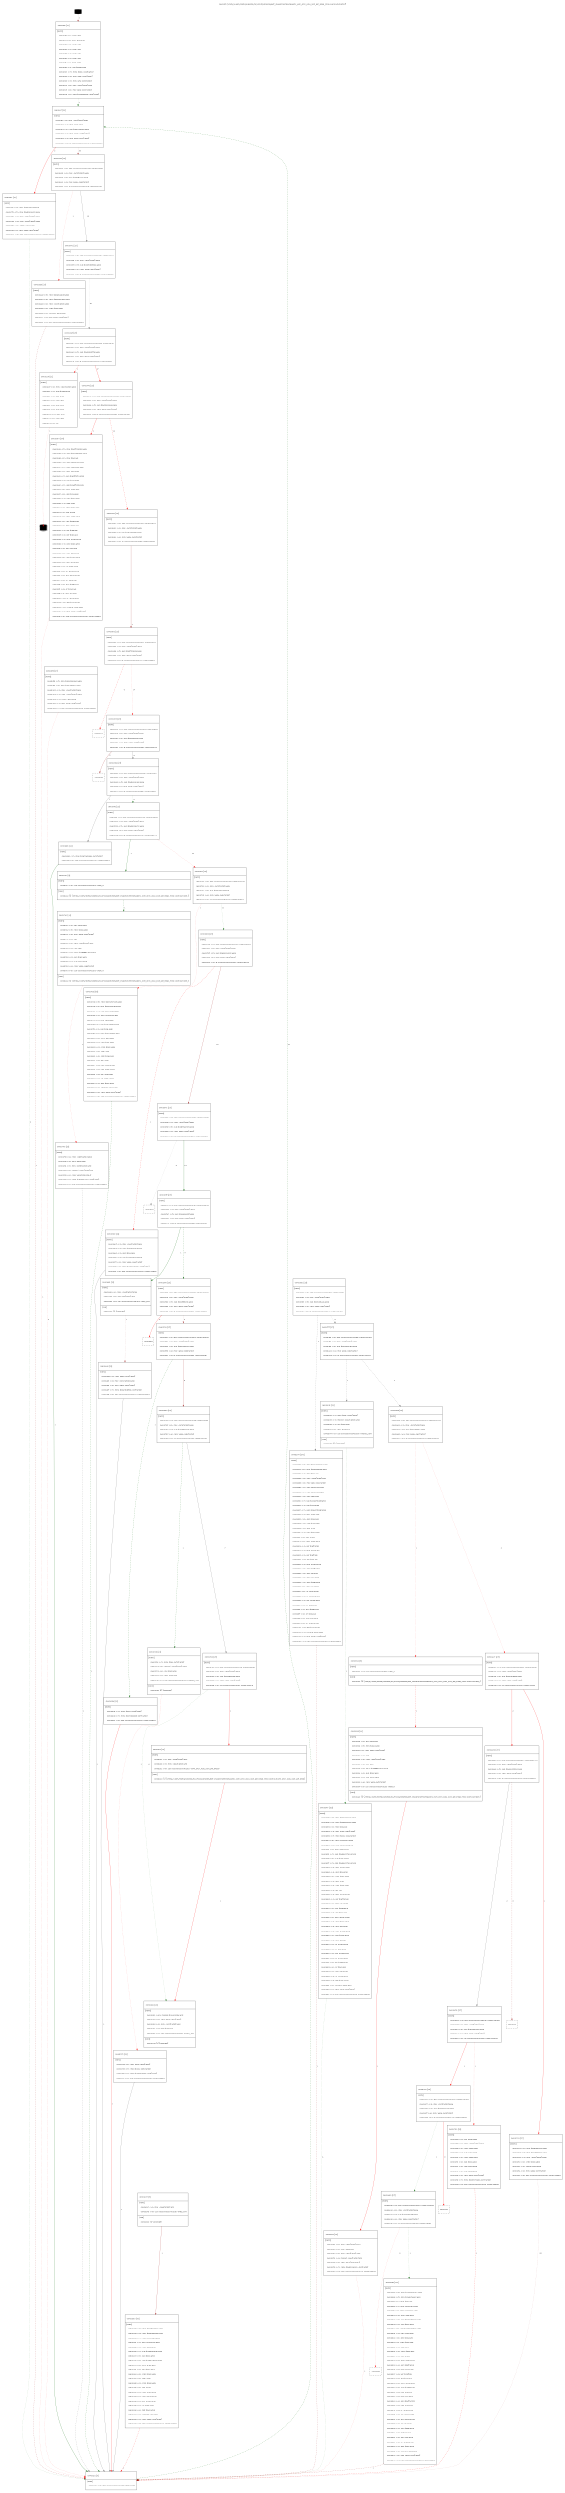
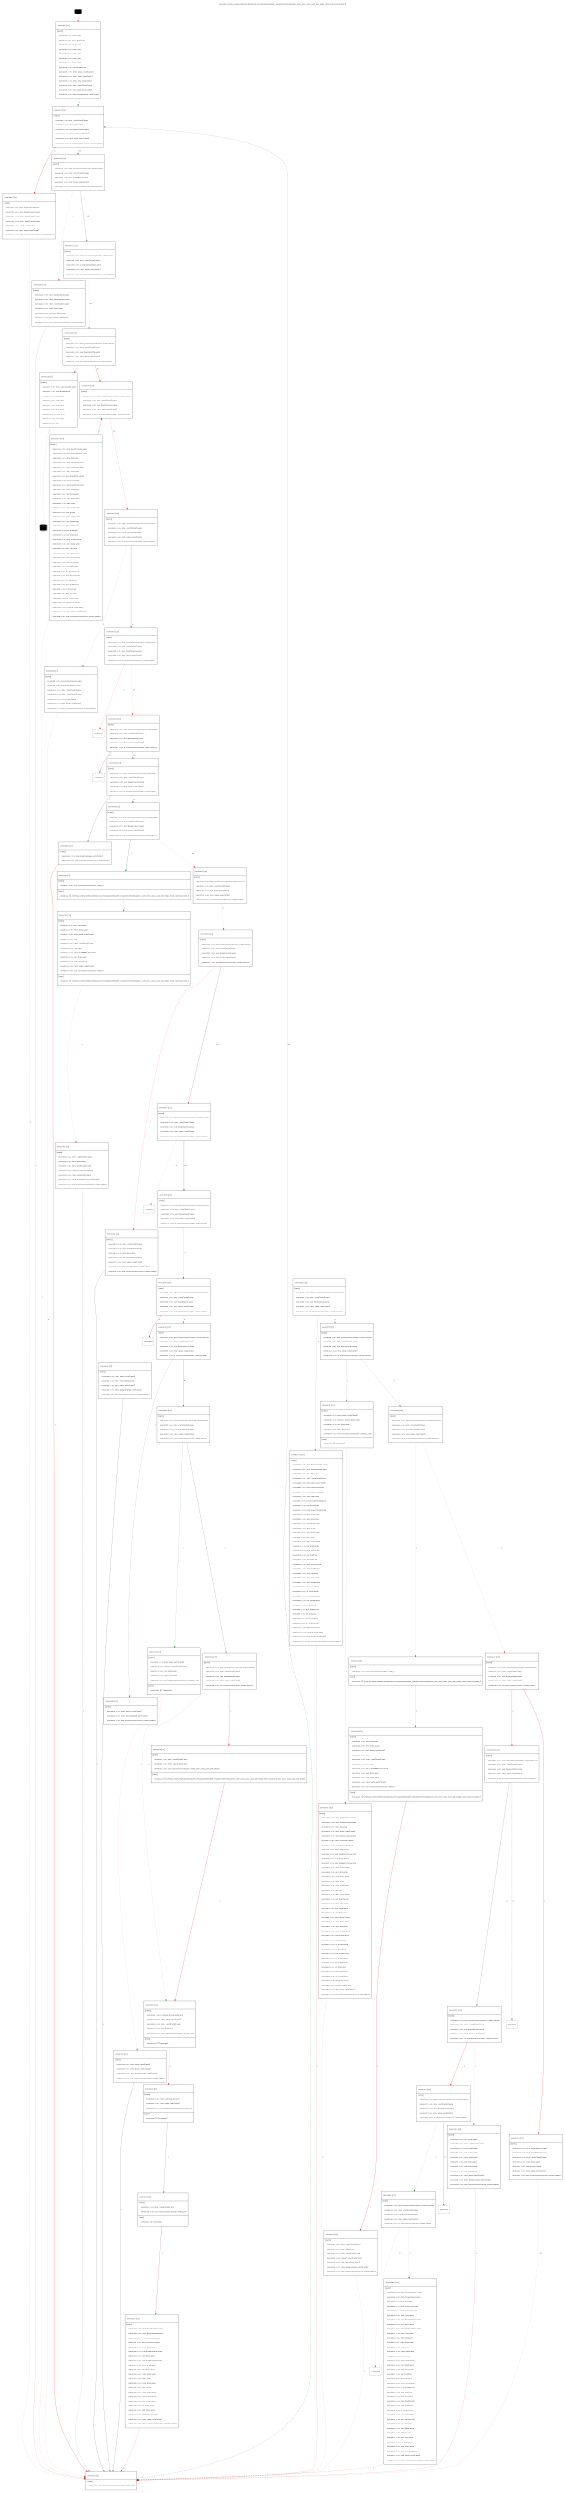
(94, 426) -> (100, 427)
none -> (108, 607)
(111, 1044) -> none
(126, 1297) -> none
(54, 1670) -> (54, 1670)
(111, 2096) -> none
none -> (168, 2104)
